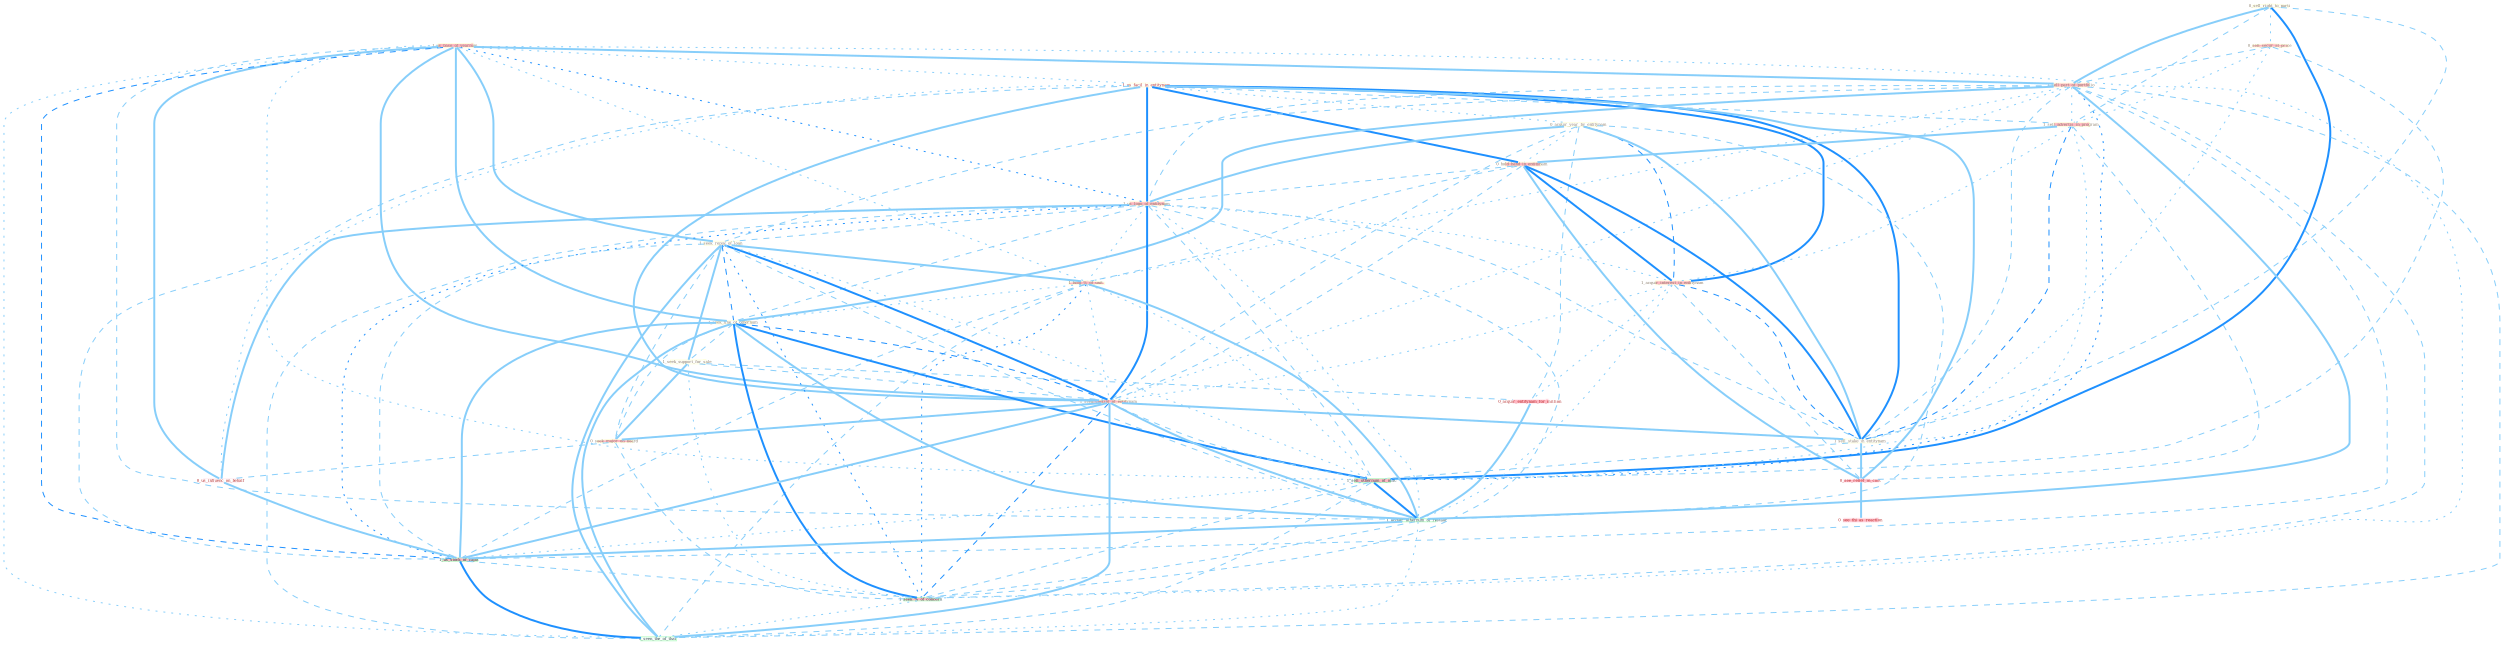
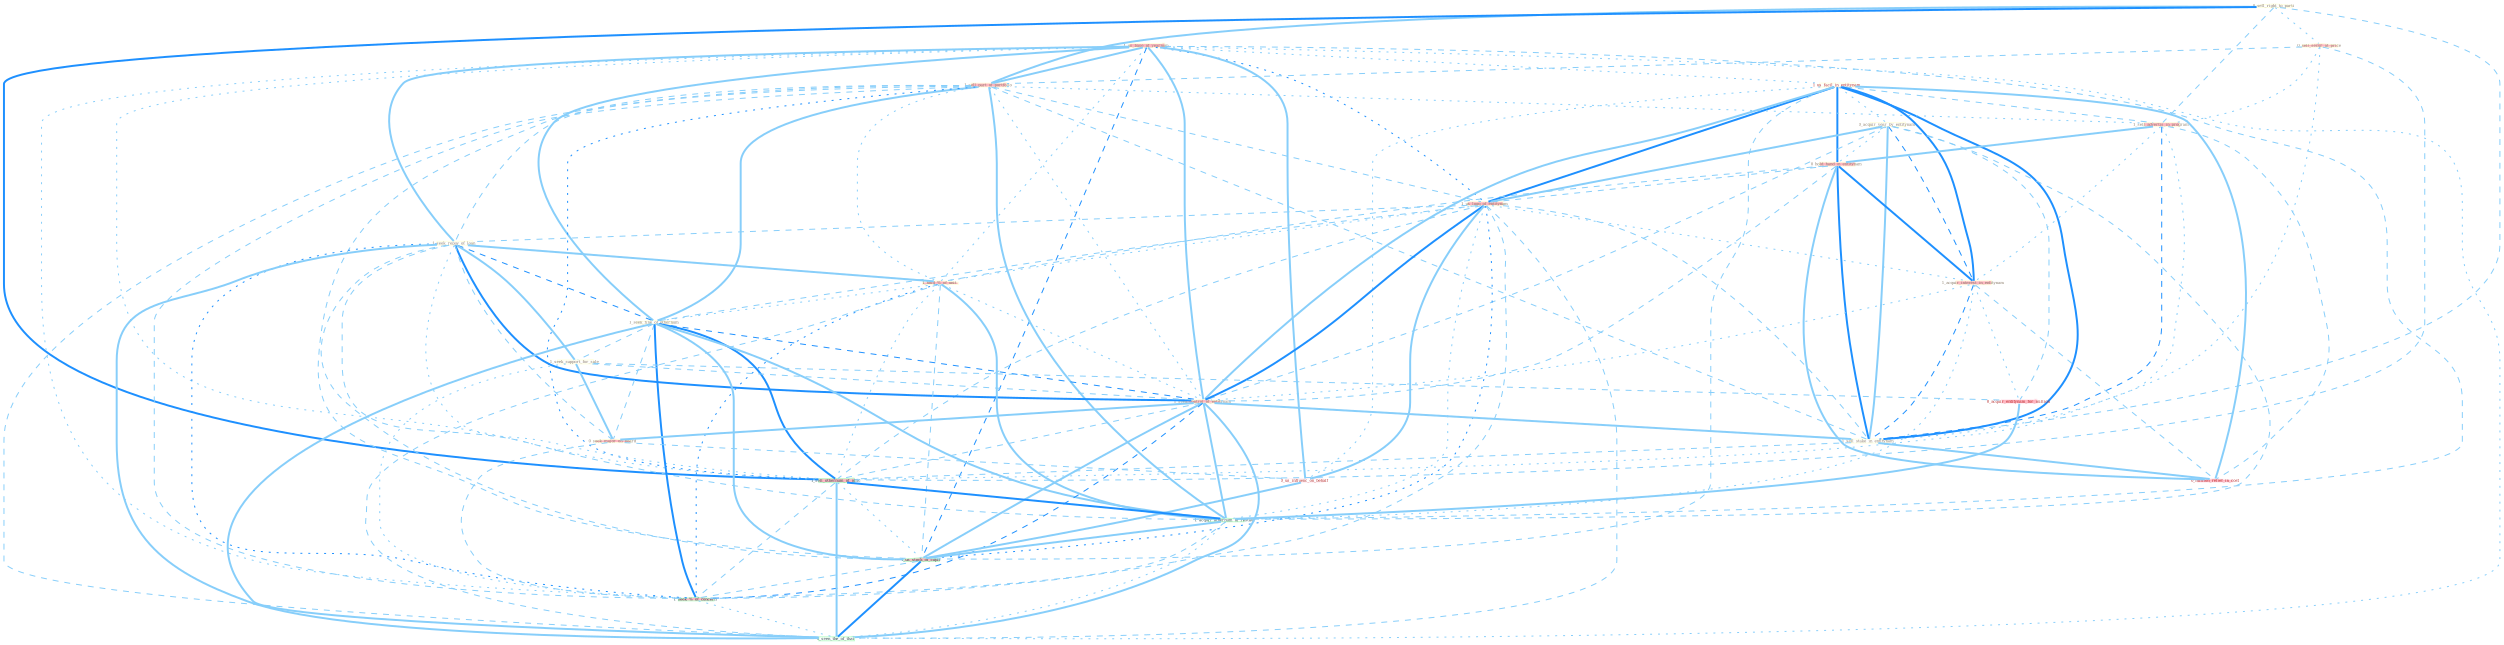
(1861, 481) -> (2215, 481)
(1861, 520) -> none
(1038, 615) -> (837, 563)
